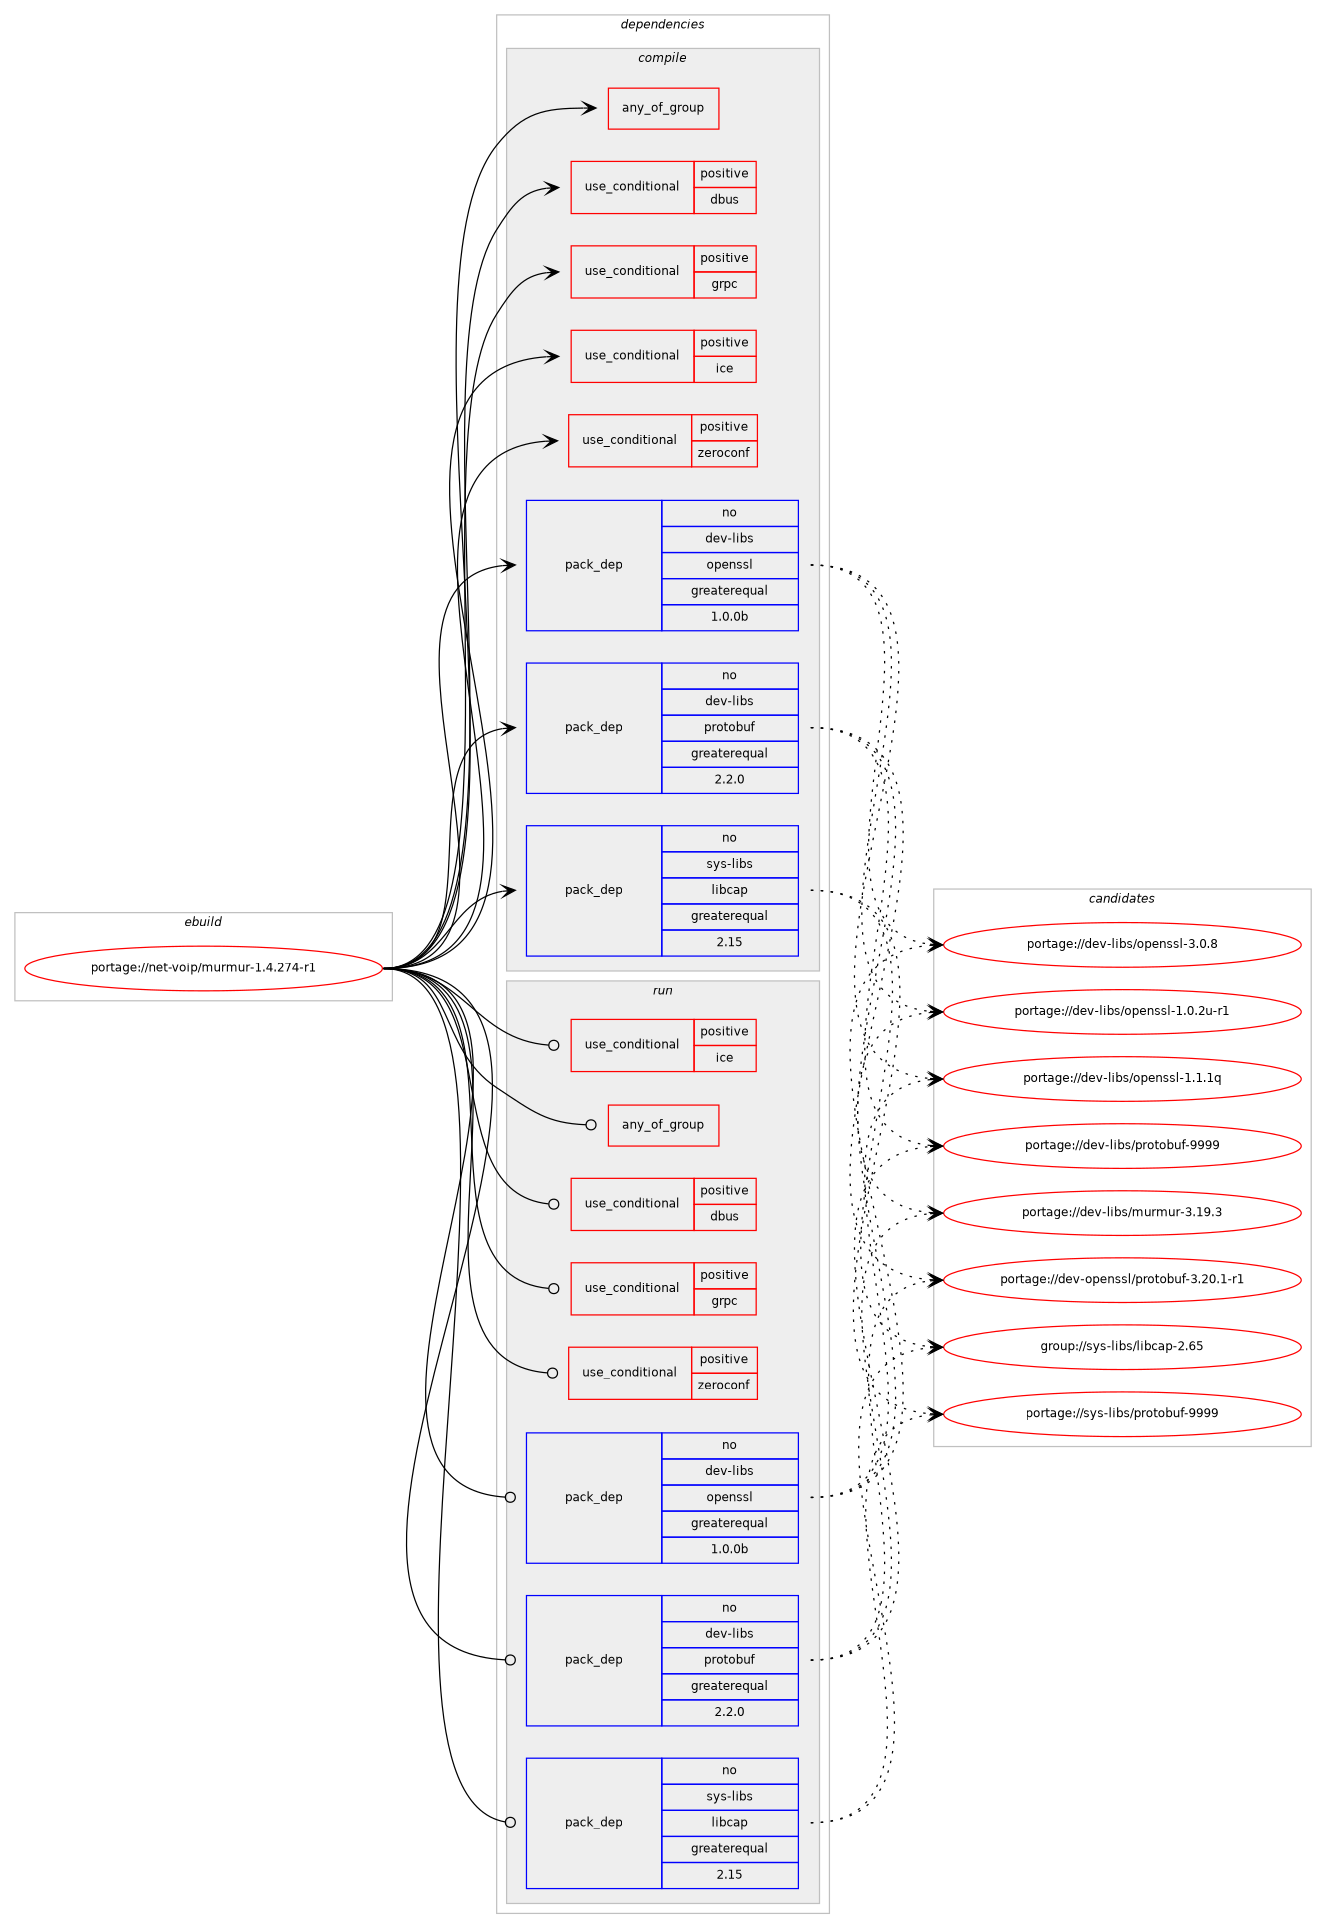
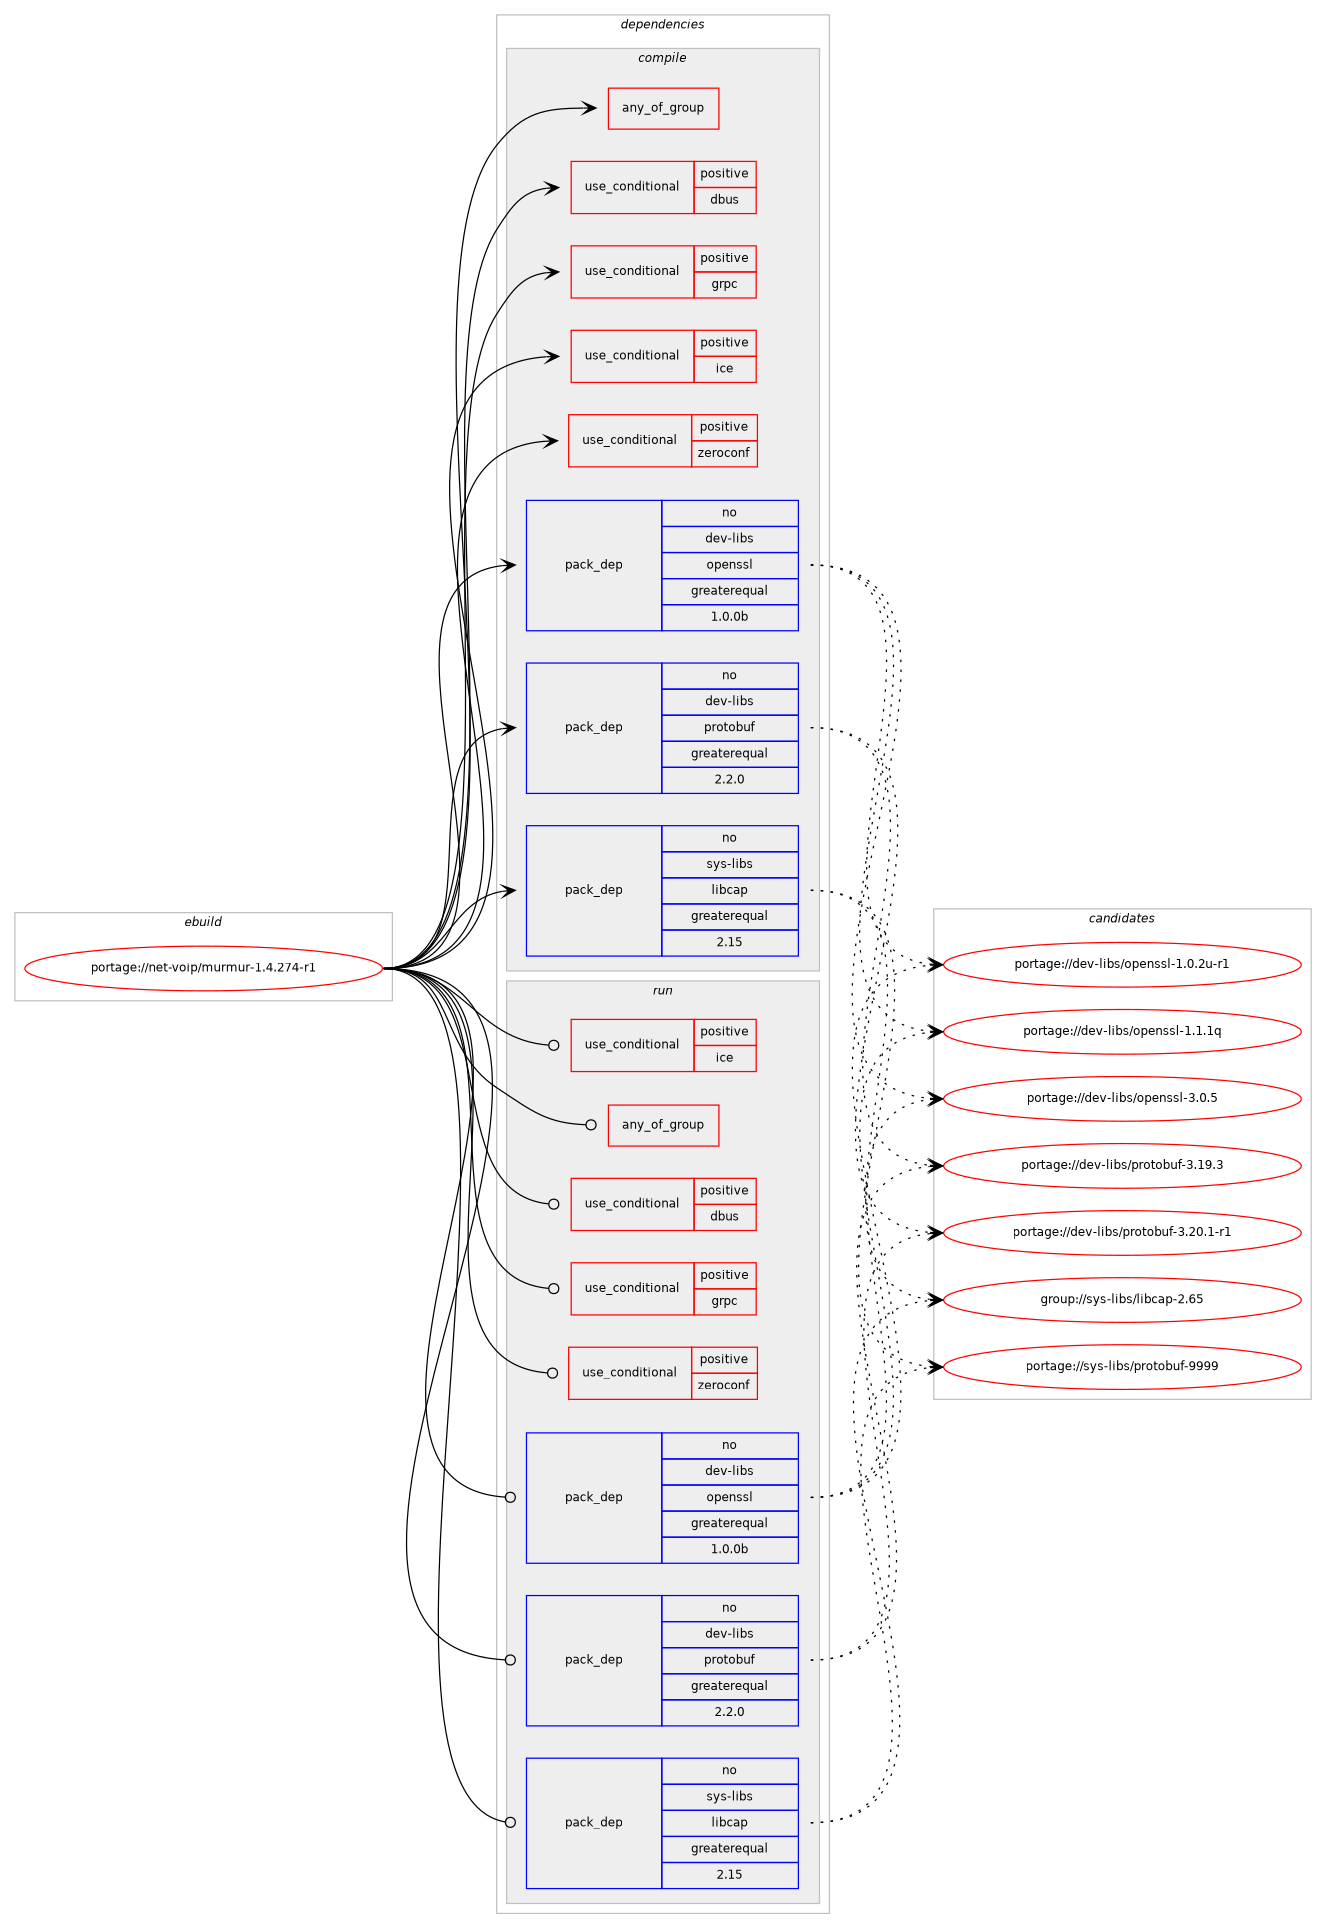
(1122, 945) -> (1122, 1099)
(1122, 1146) -> none
(1122, 1213) -> (1122, 1166)
(1122, 1280) -> (1122, 1233)
